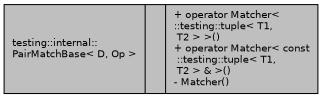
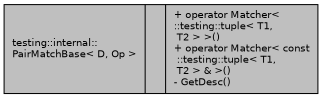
(202, 82) -> (202, 82)
